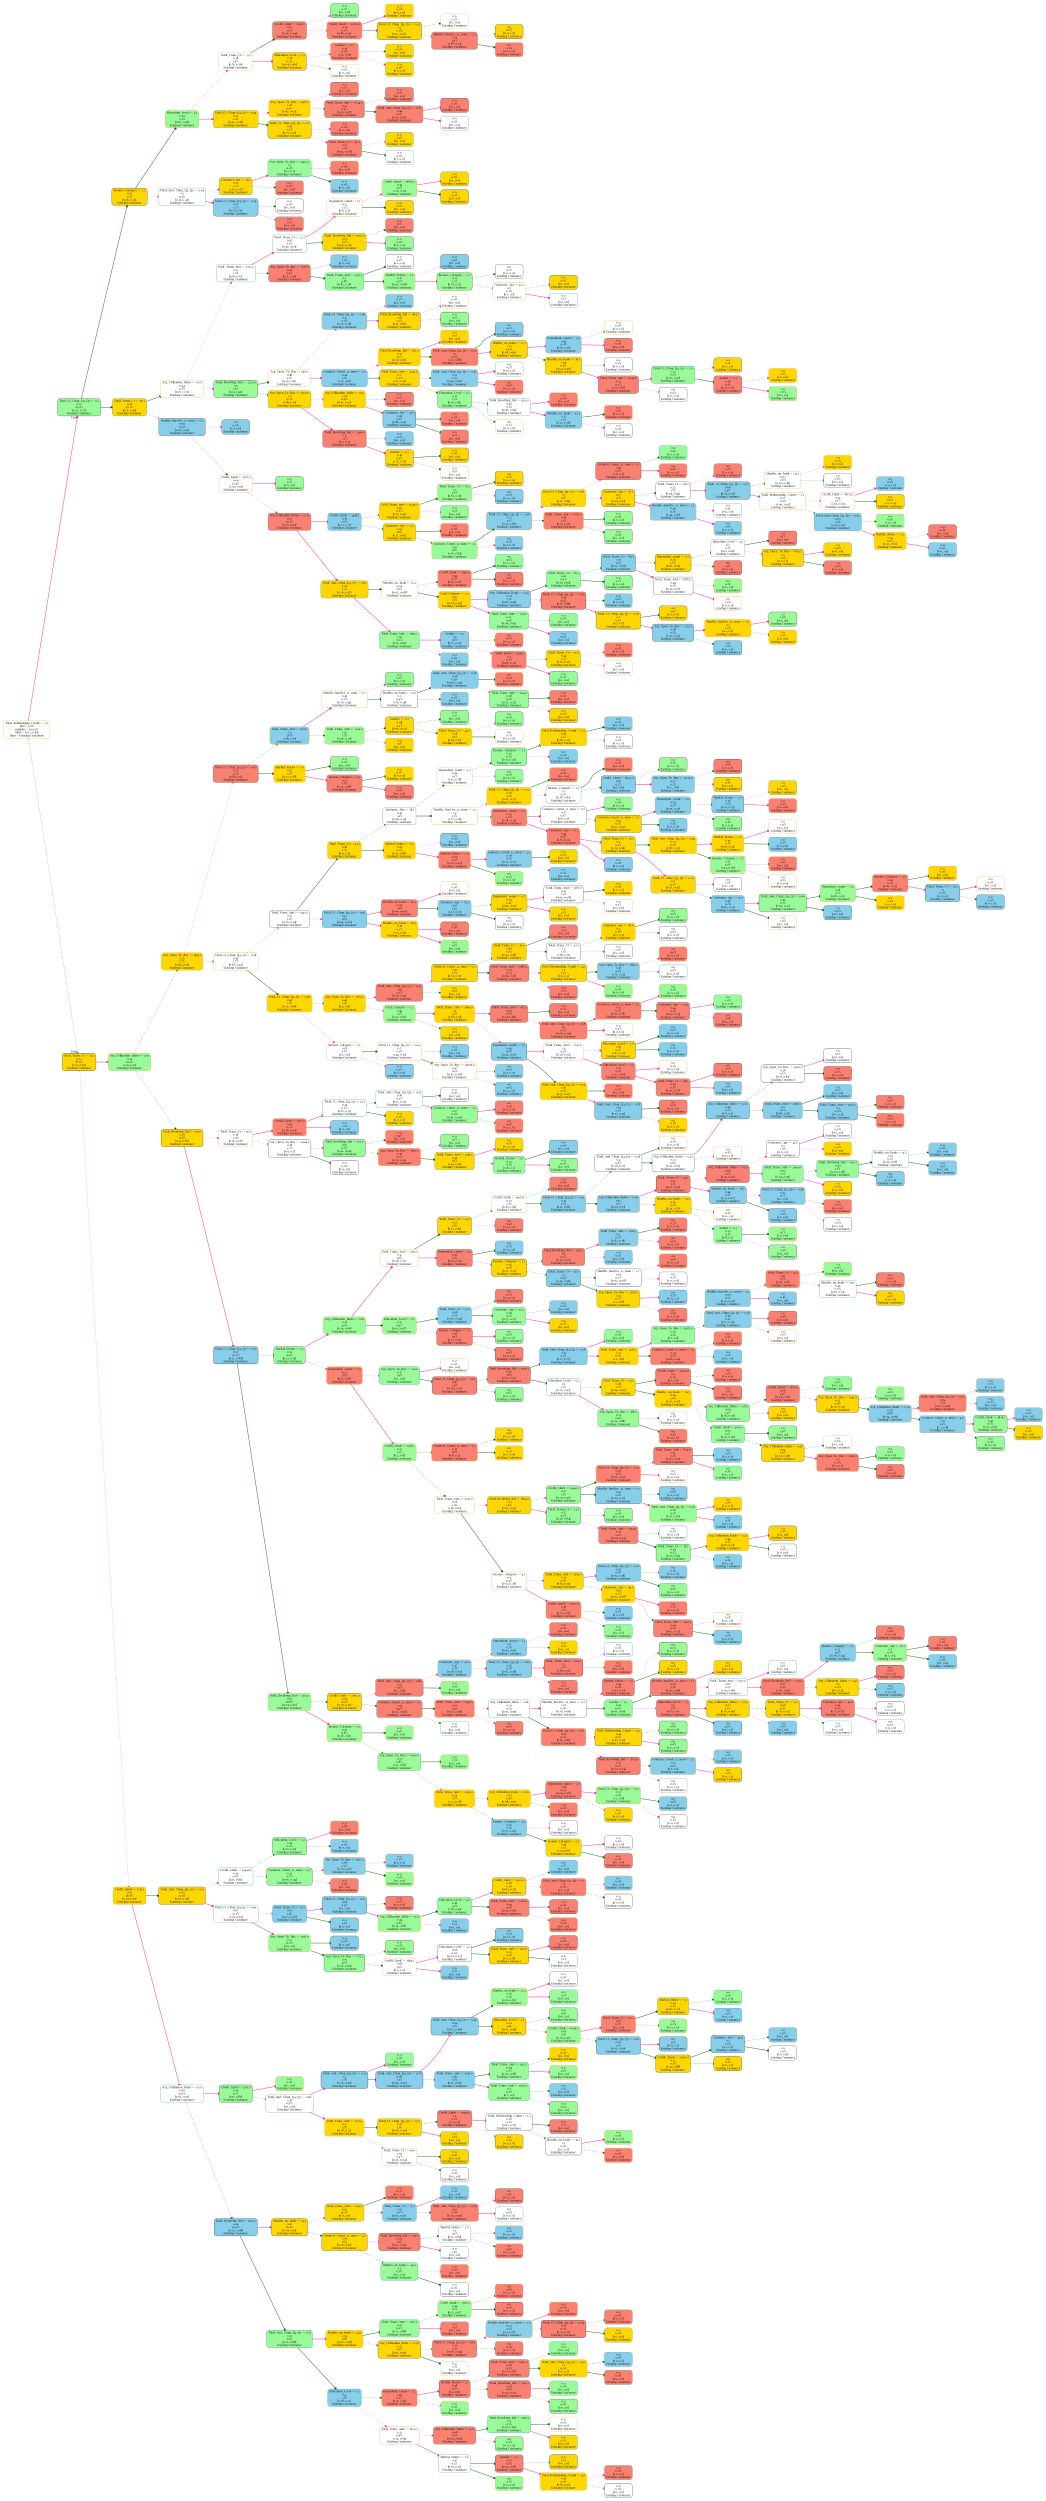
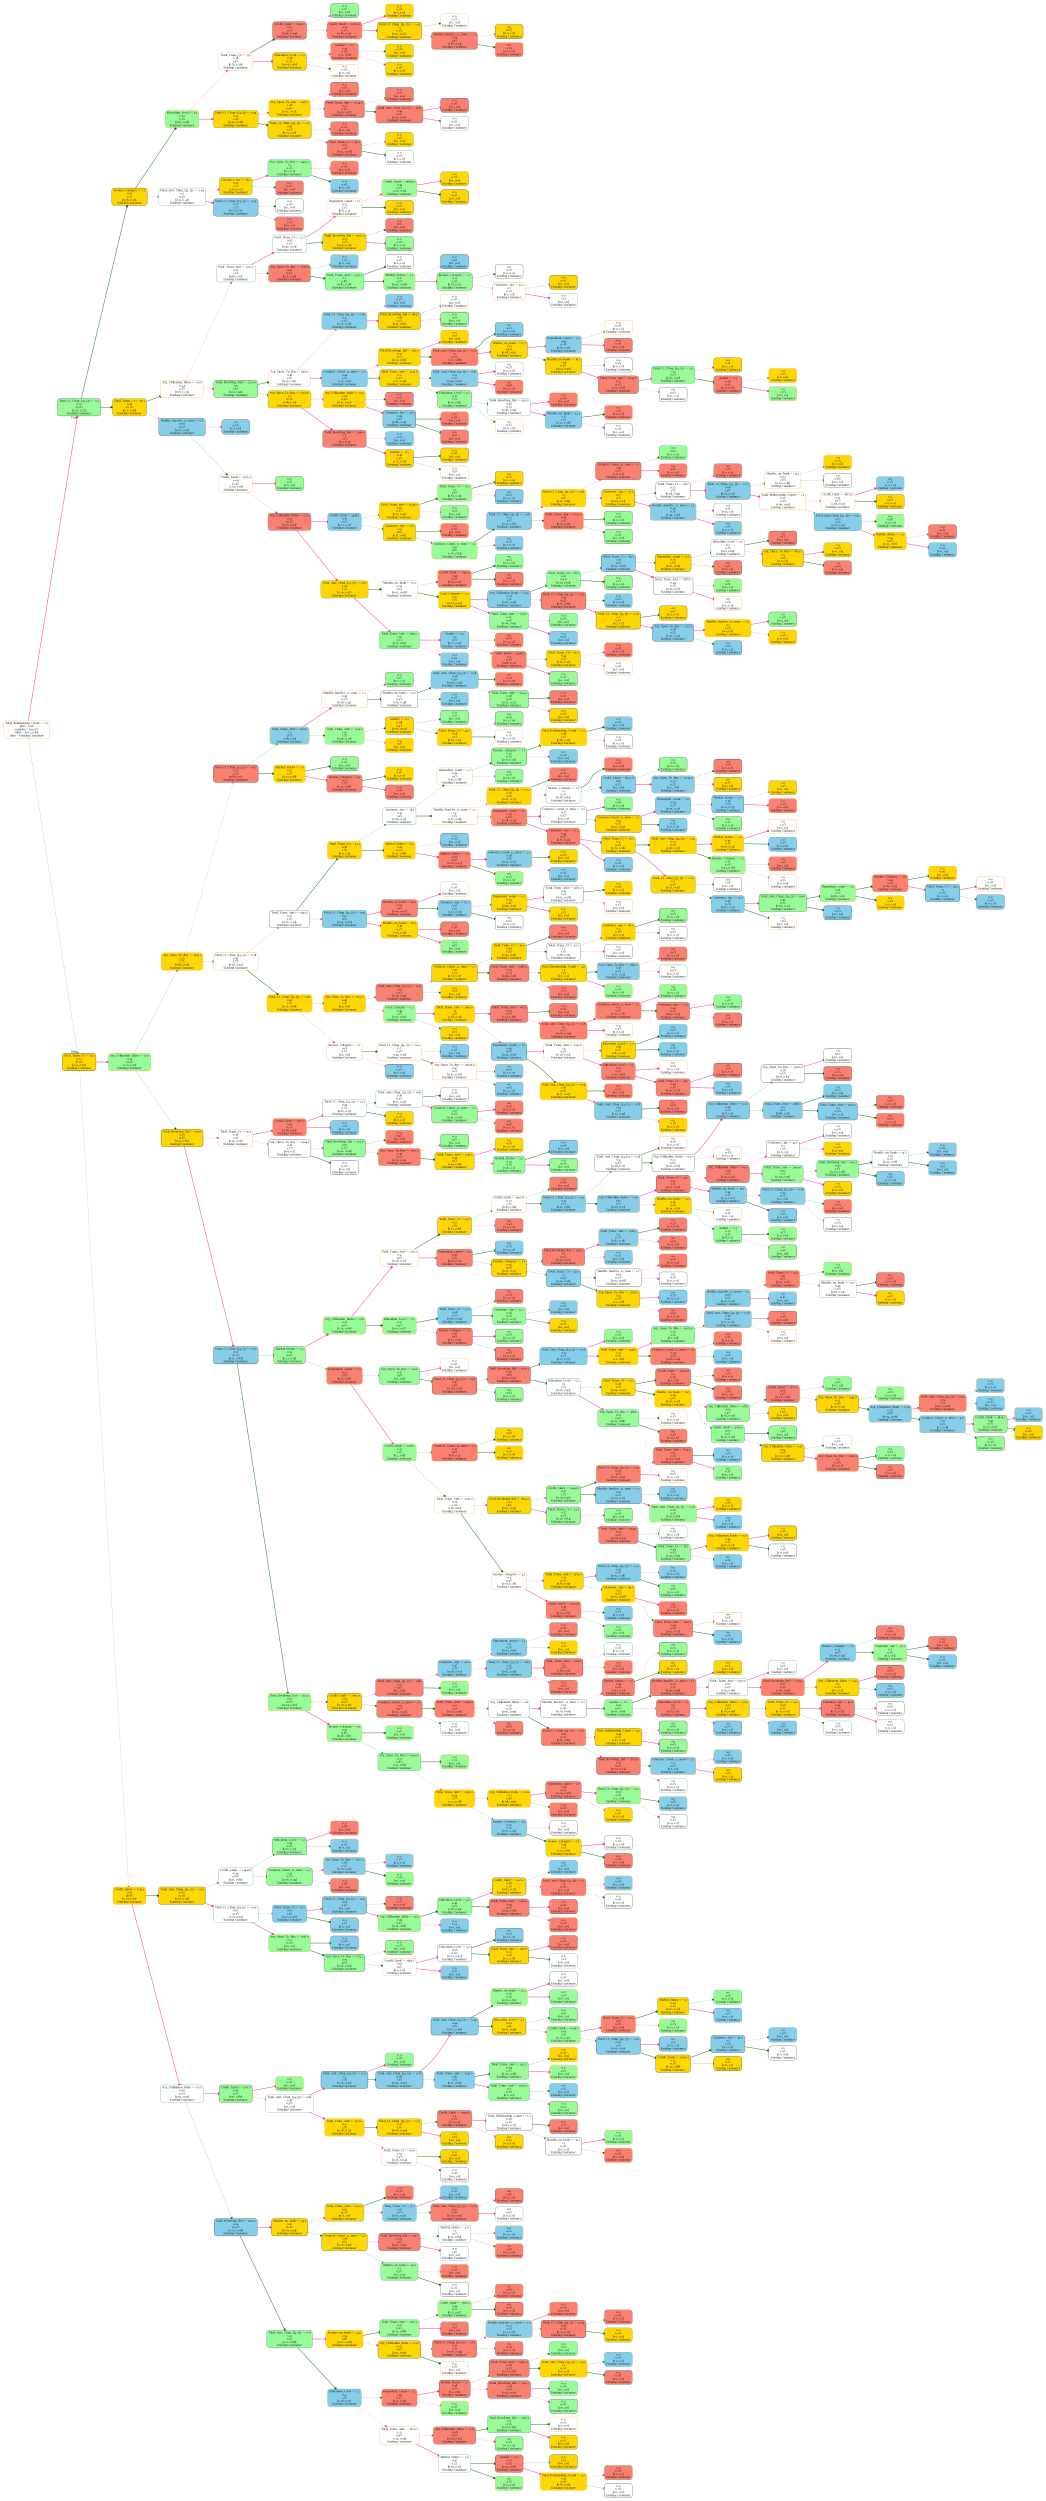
(701, 1719) -> (701, 1719)
